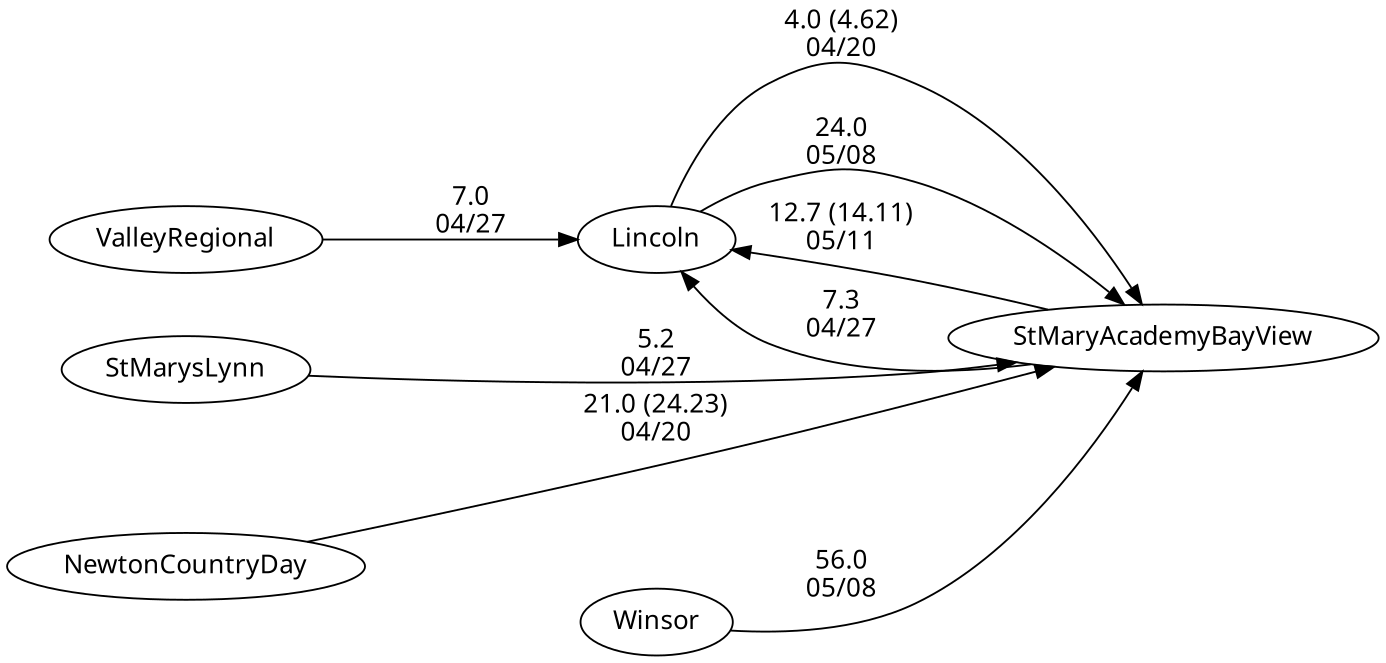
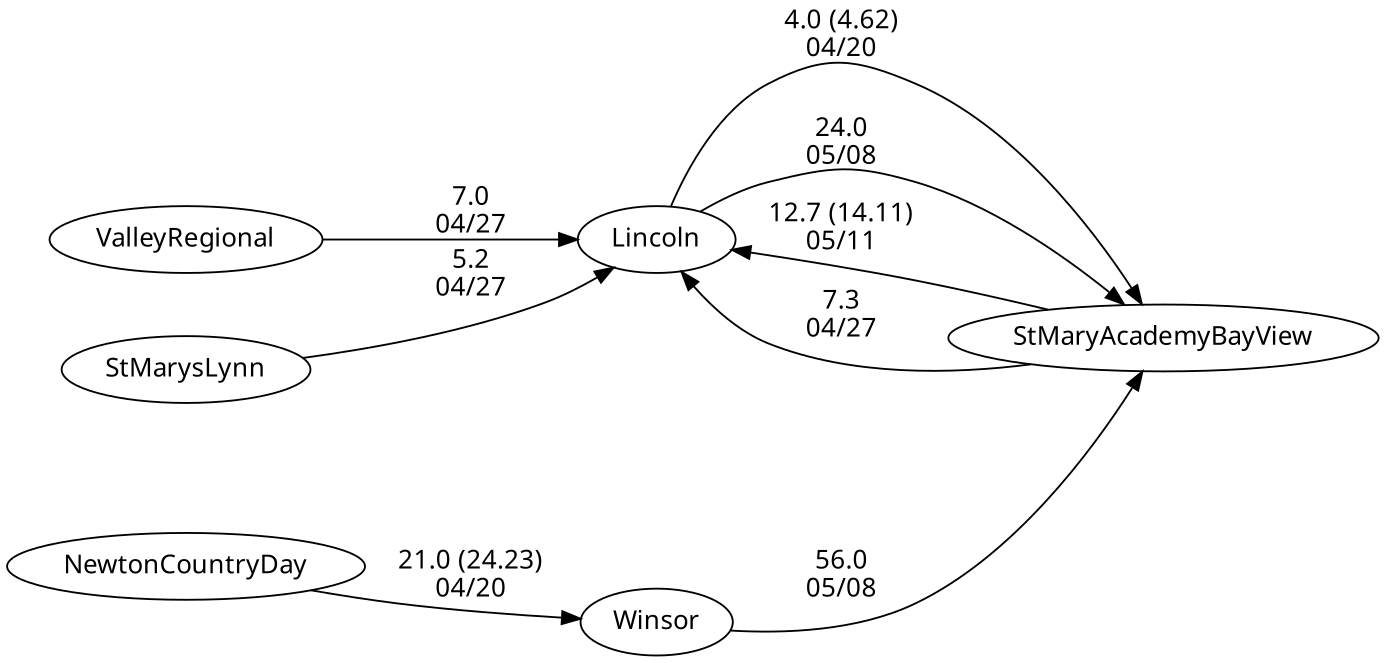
(653, 382) -> (454, 330)
(673, 462) -> (436, 608)
